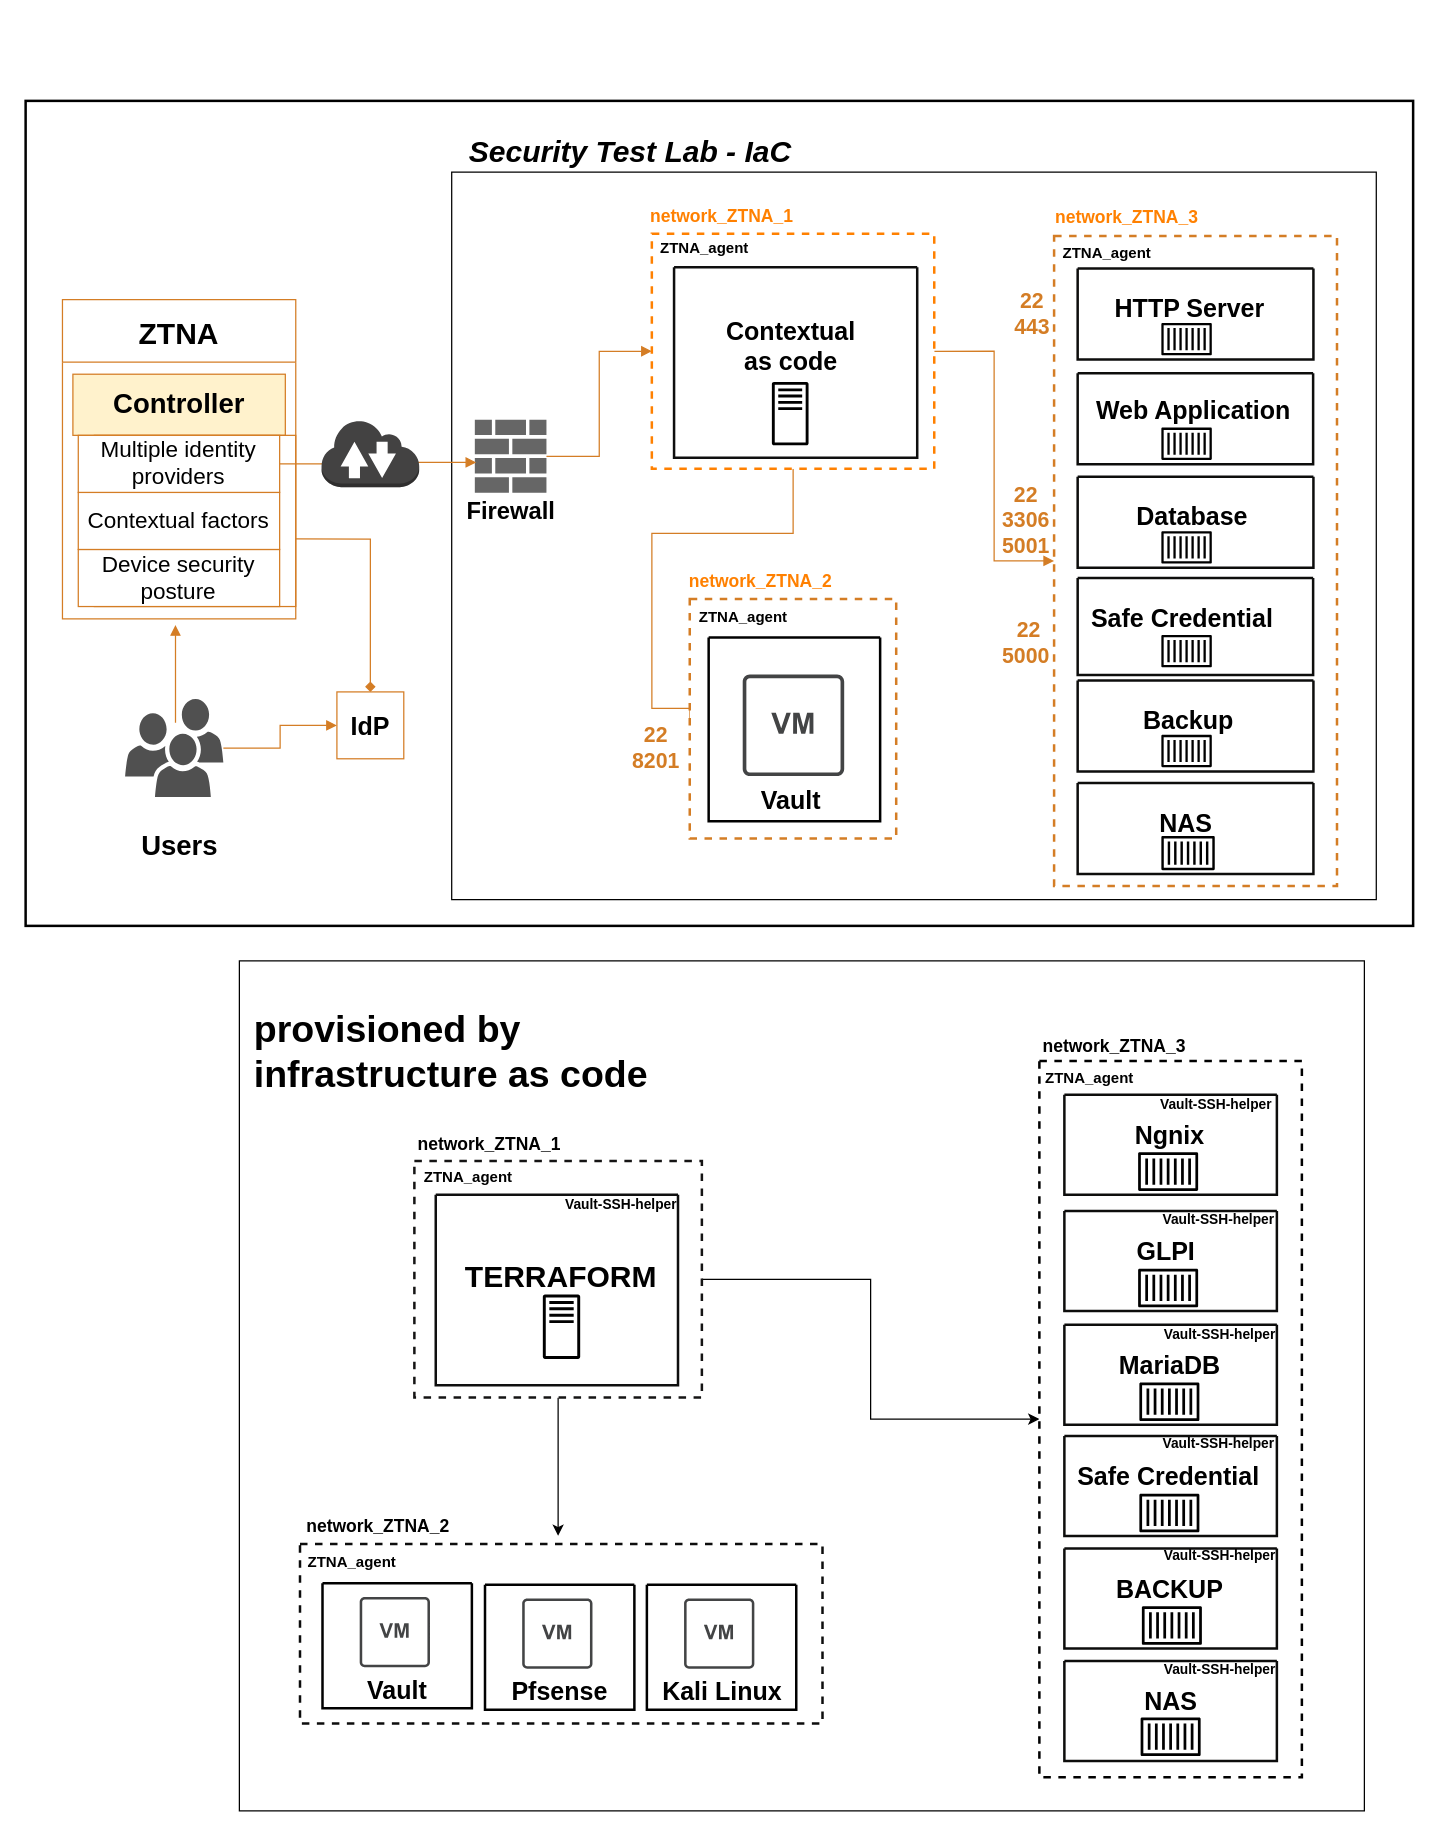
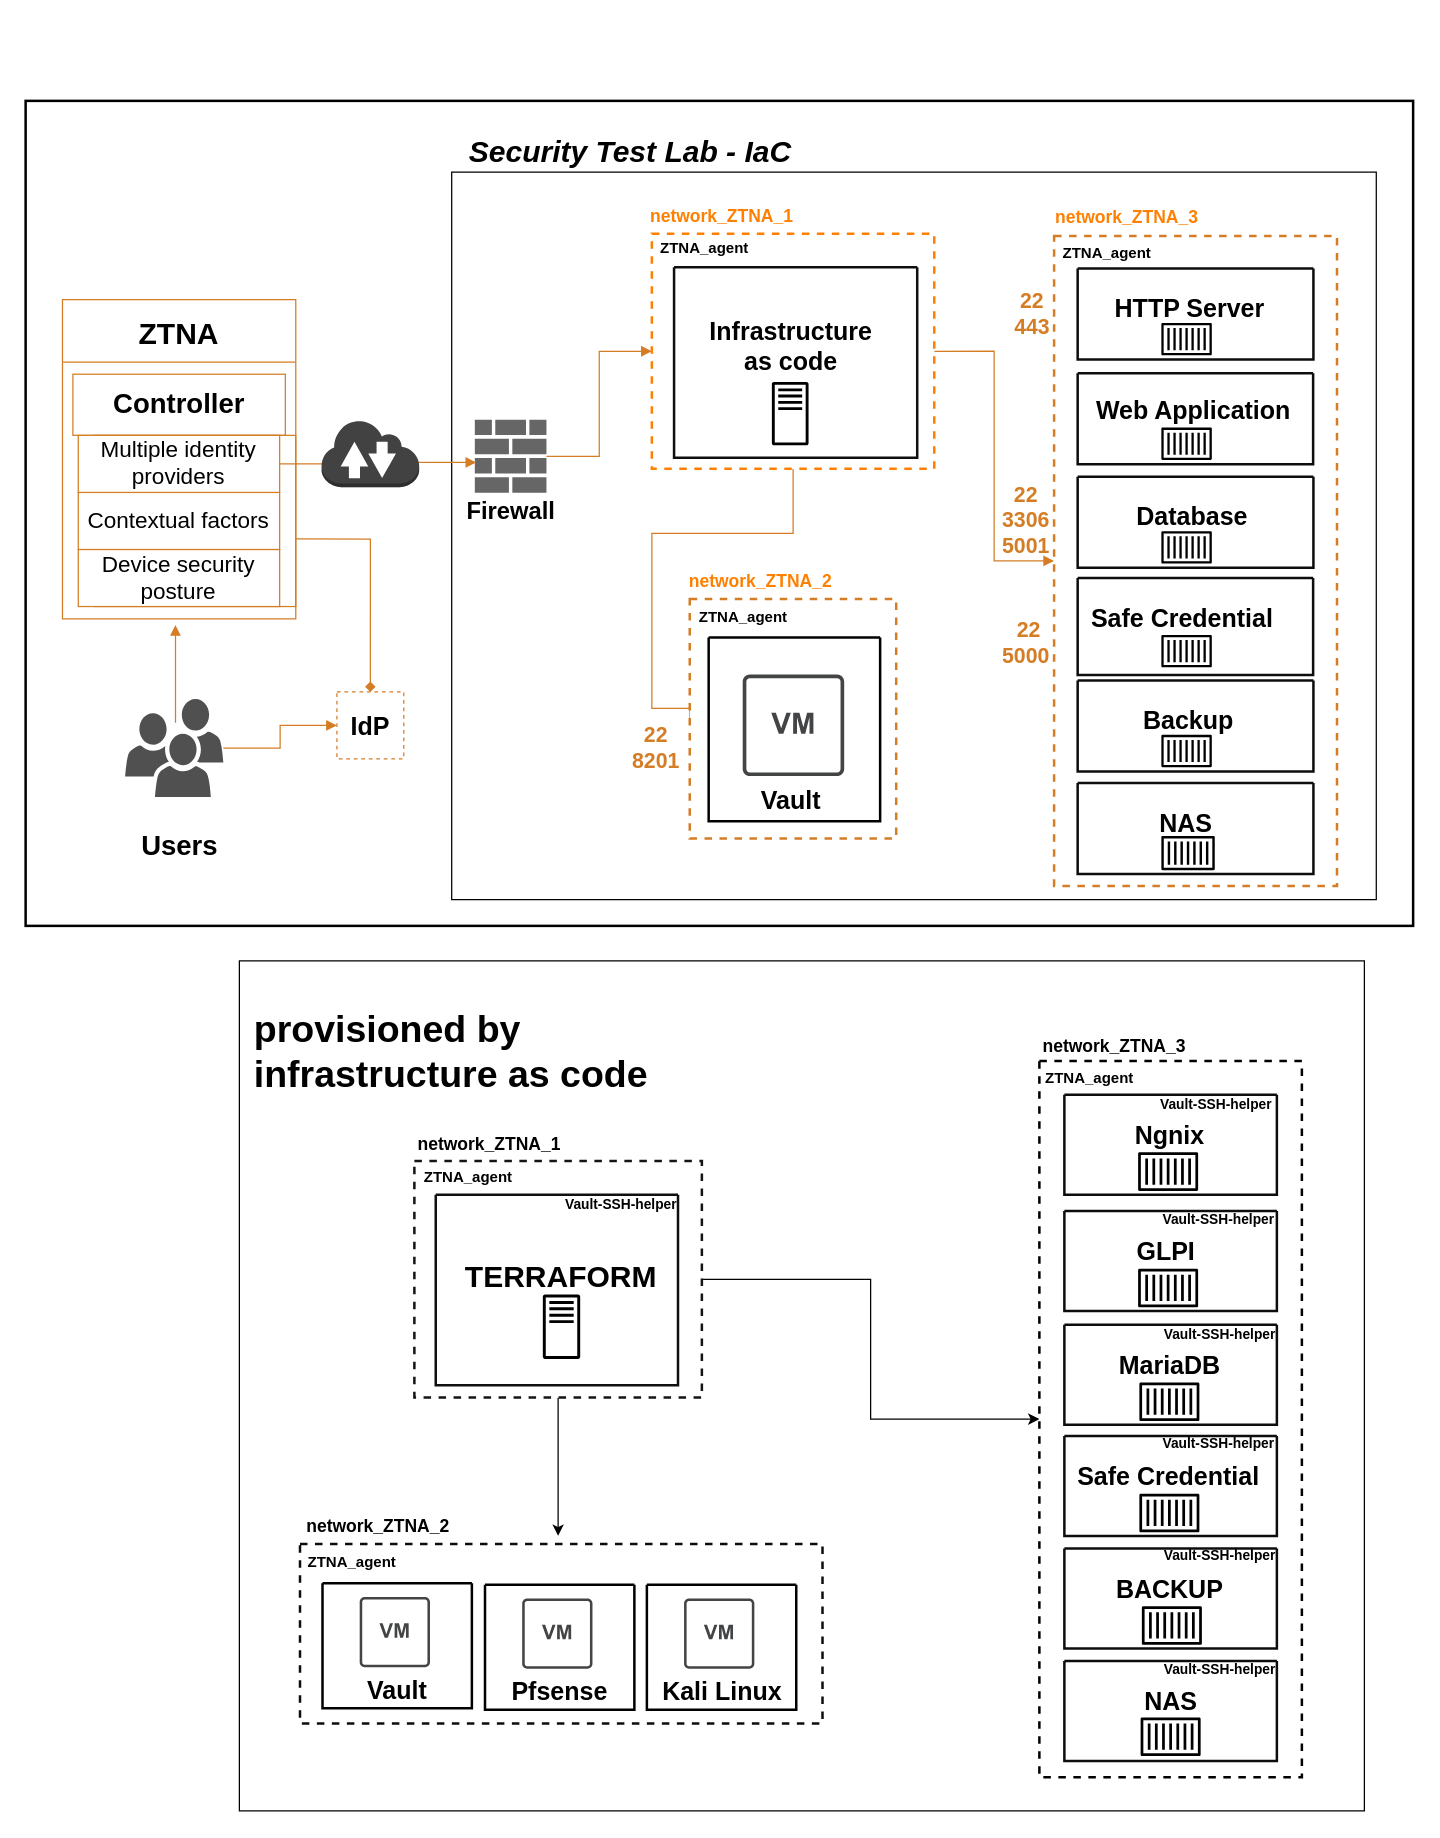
(791, 346) -> (791, 346)
(179, 405) -> (179, 405)
(370, 725) -> (370, 725)
